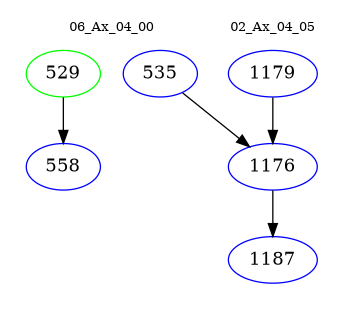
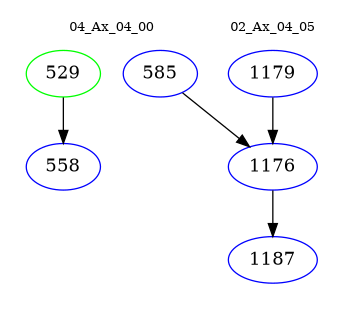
(112, 28) -> (112, 28)
(160, 74) -> (160, 74)
